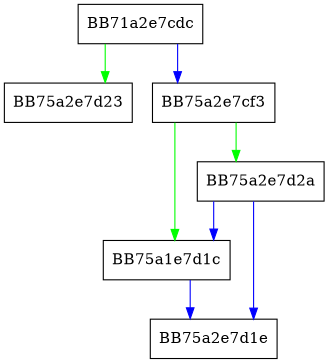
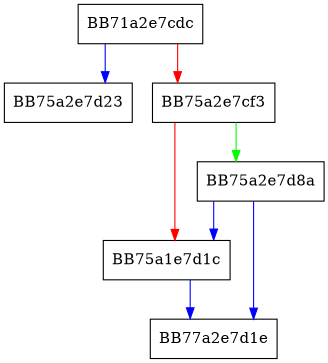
(105, 58) -> (105, 58)
(178, 58) -> (178, 58)
(175, 176) -> (175, 176)
(261, 181) -> (261, 181)
(214, 339) -> (214, 339)
